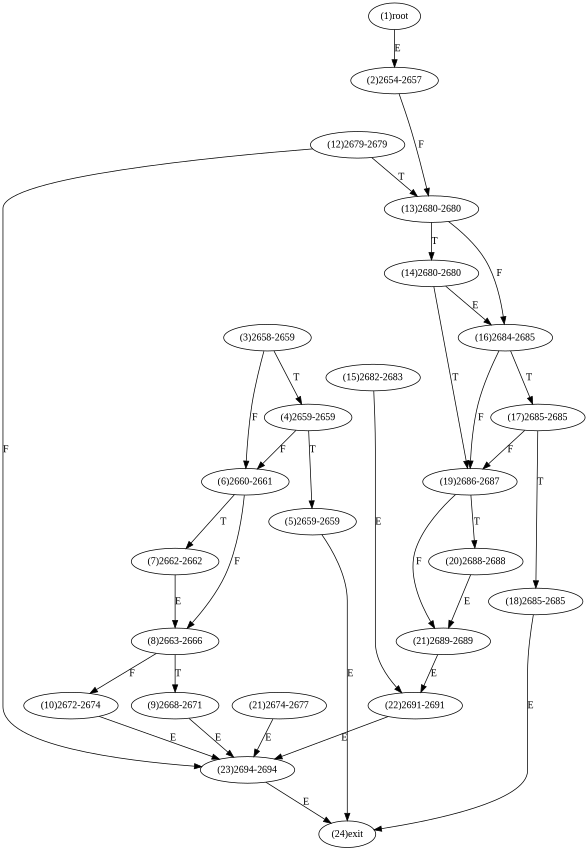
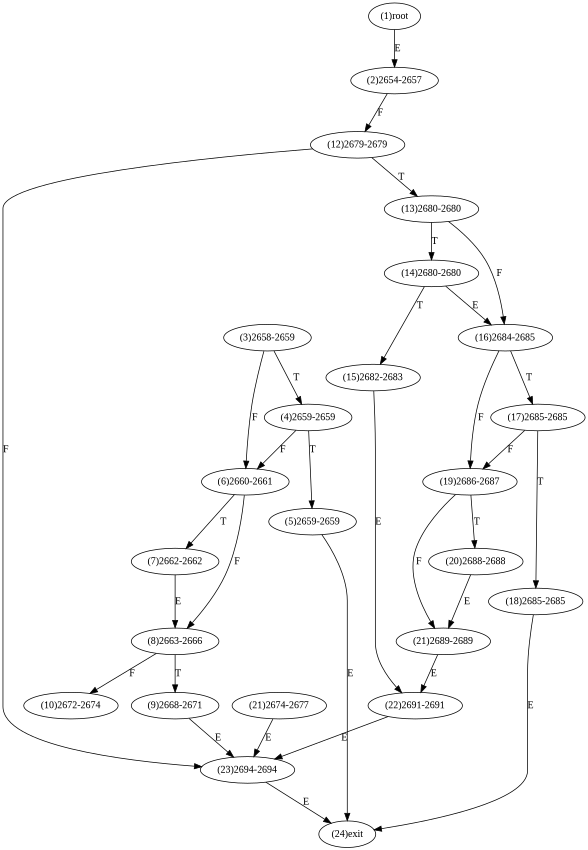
(414, 141) -> (378, 109)
(450, 374) -> (404, 322)
(156, 737) -> none
